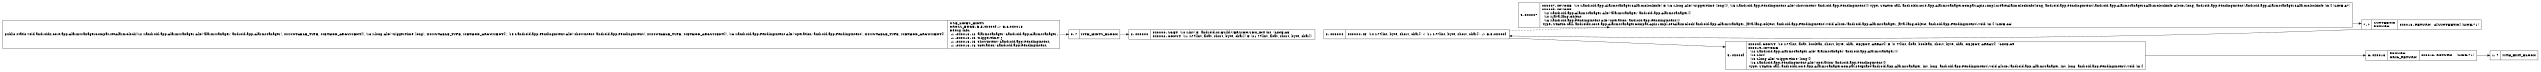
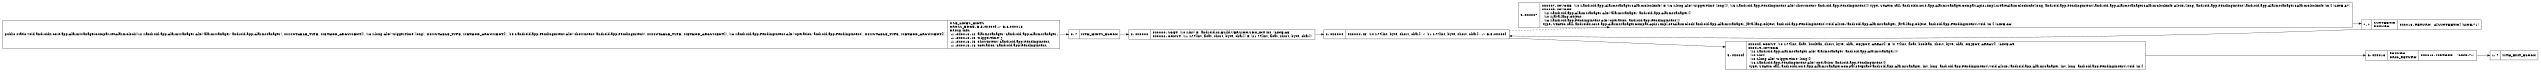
none -> (1318, 34)
(2448, 55) -> (2448, 55)
